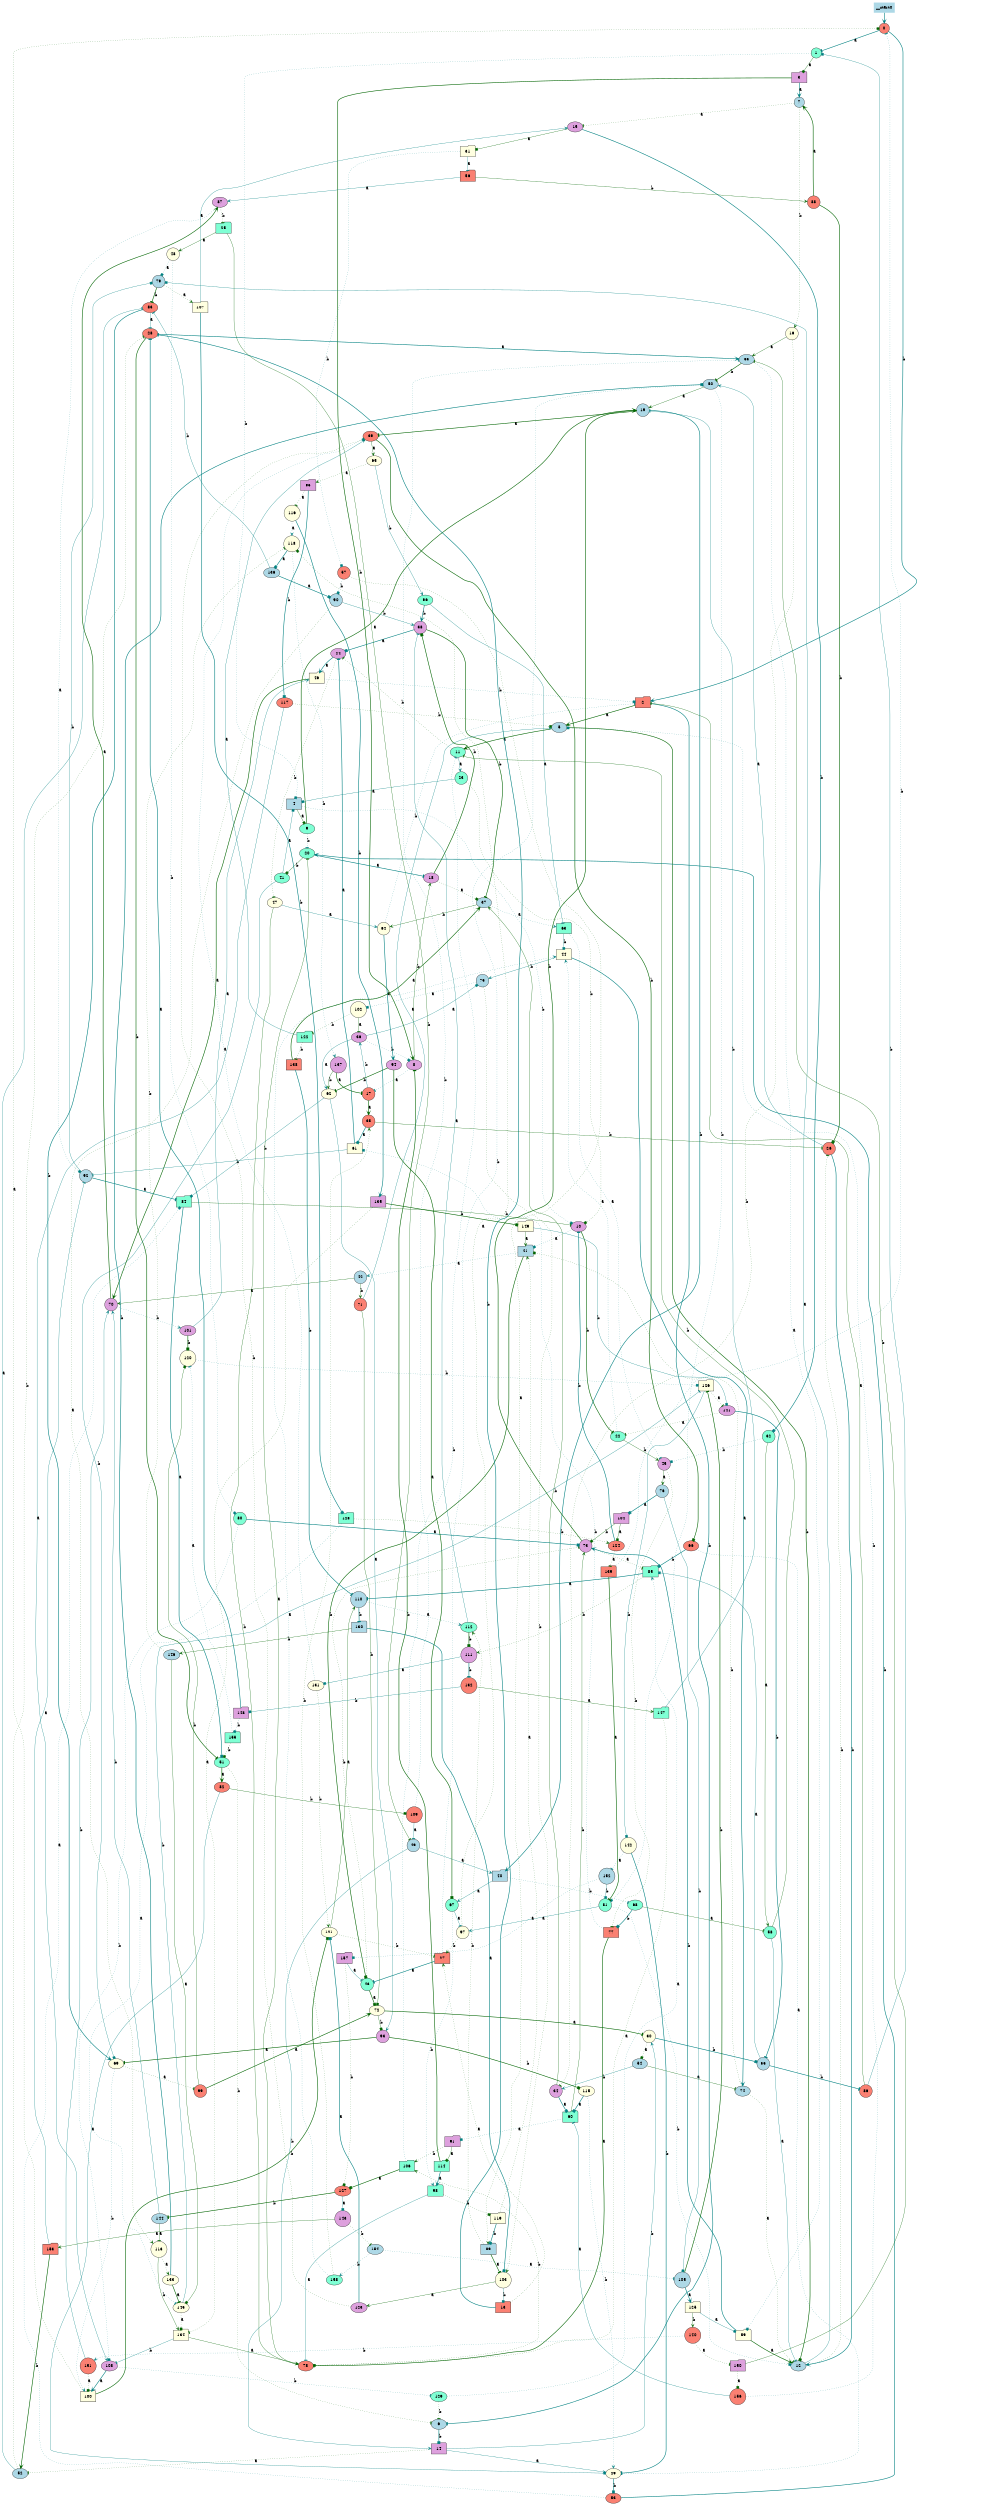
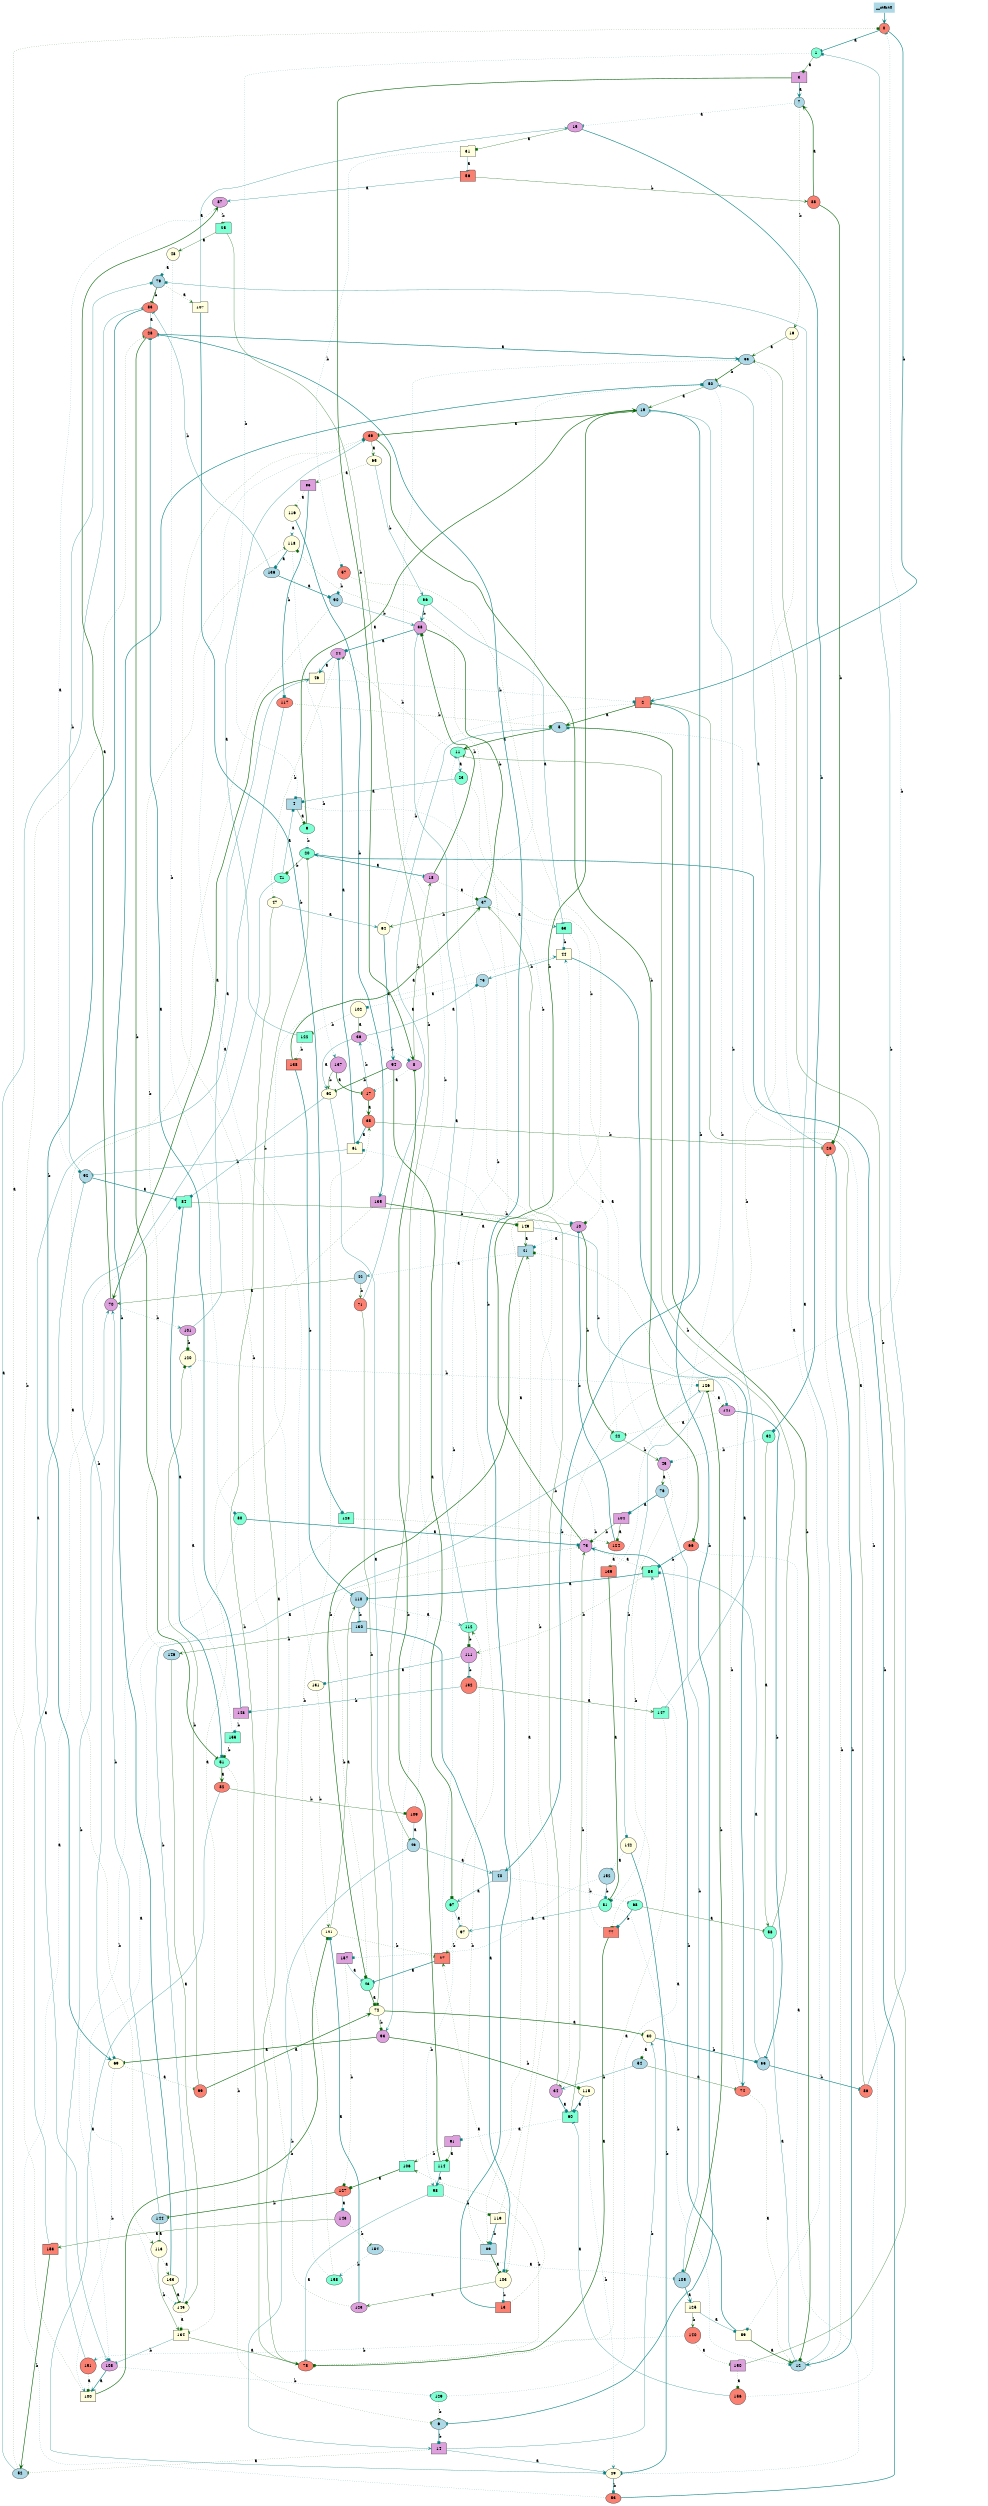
(689, 114) -> (689, 114)
(743, 2091) -> (743, 2091)
